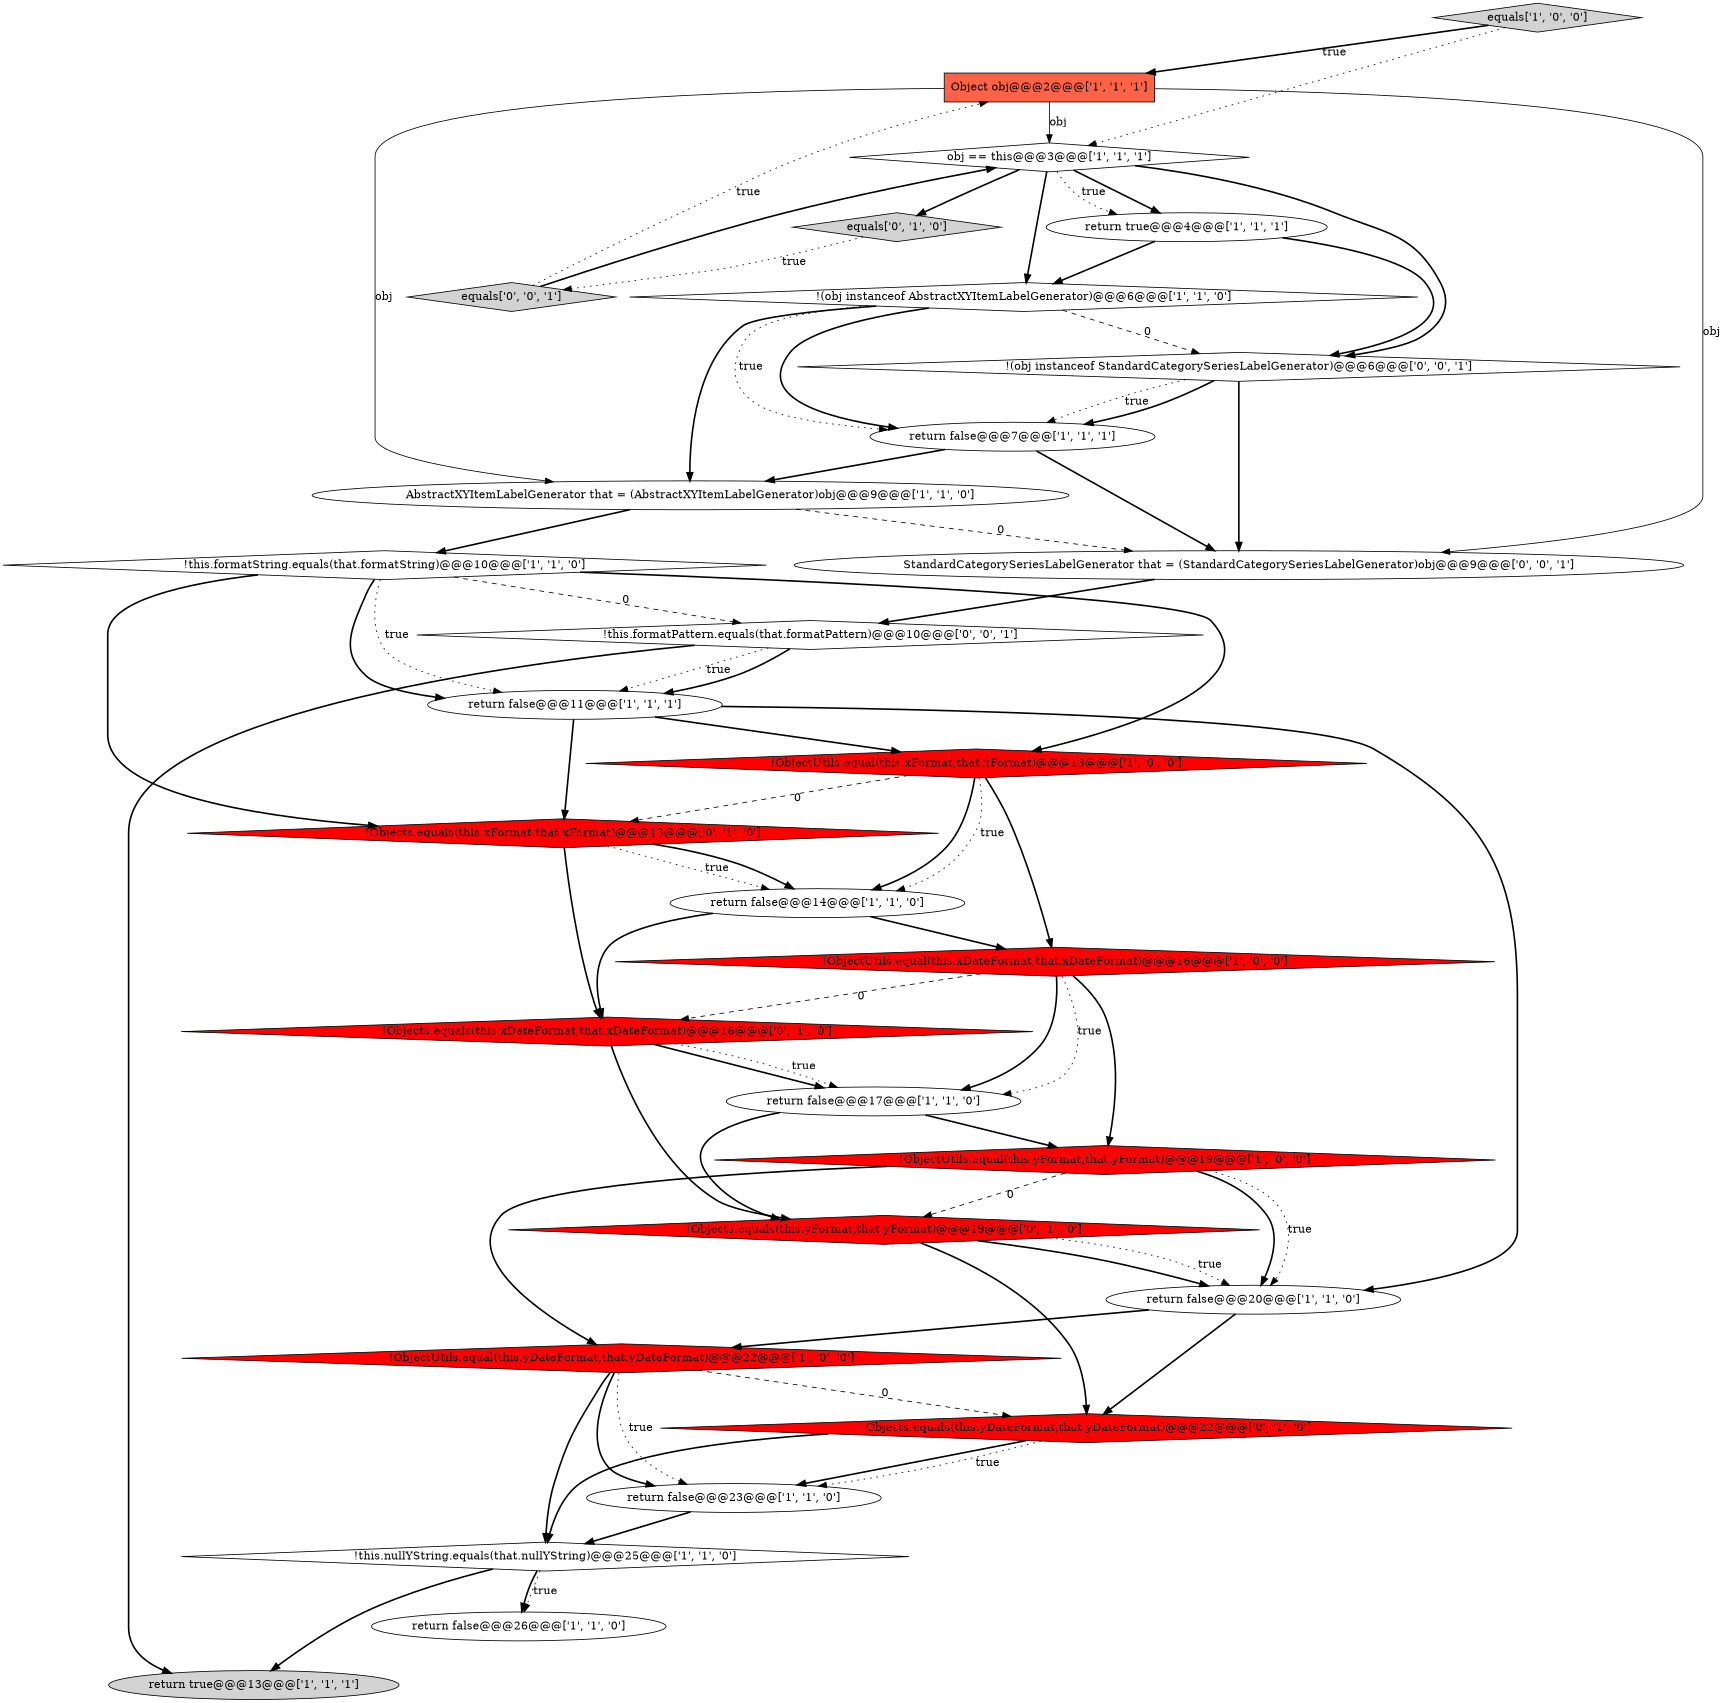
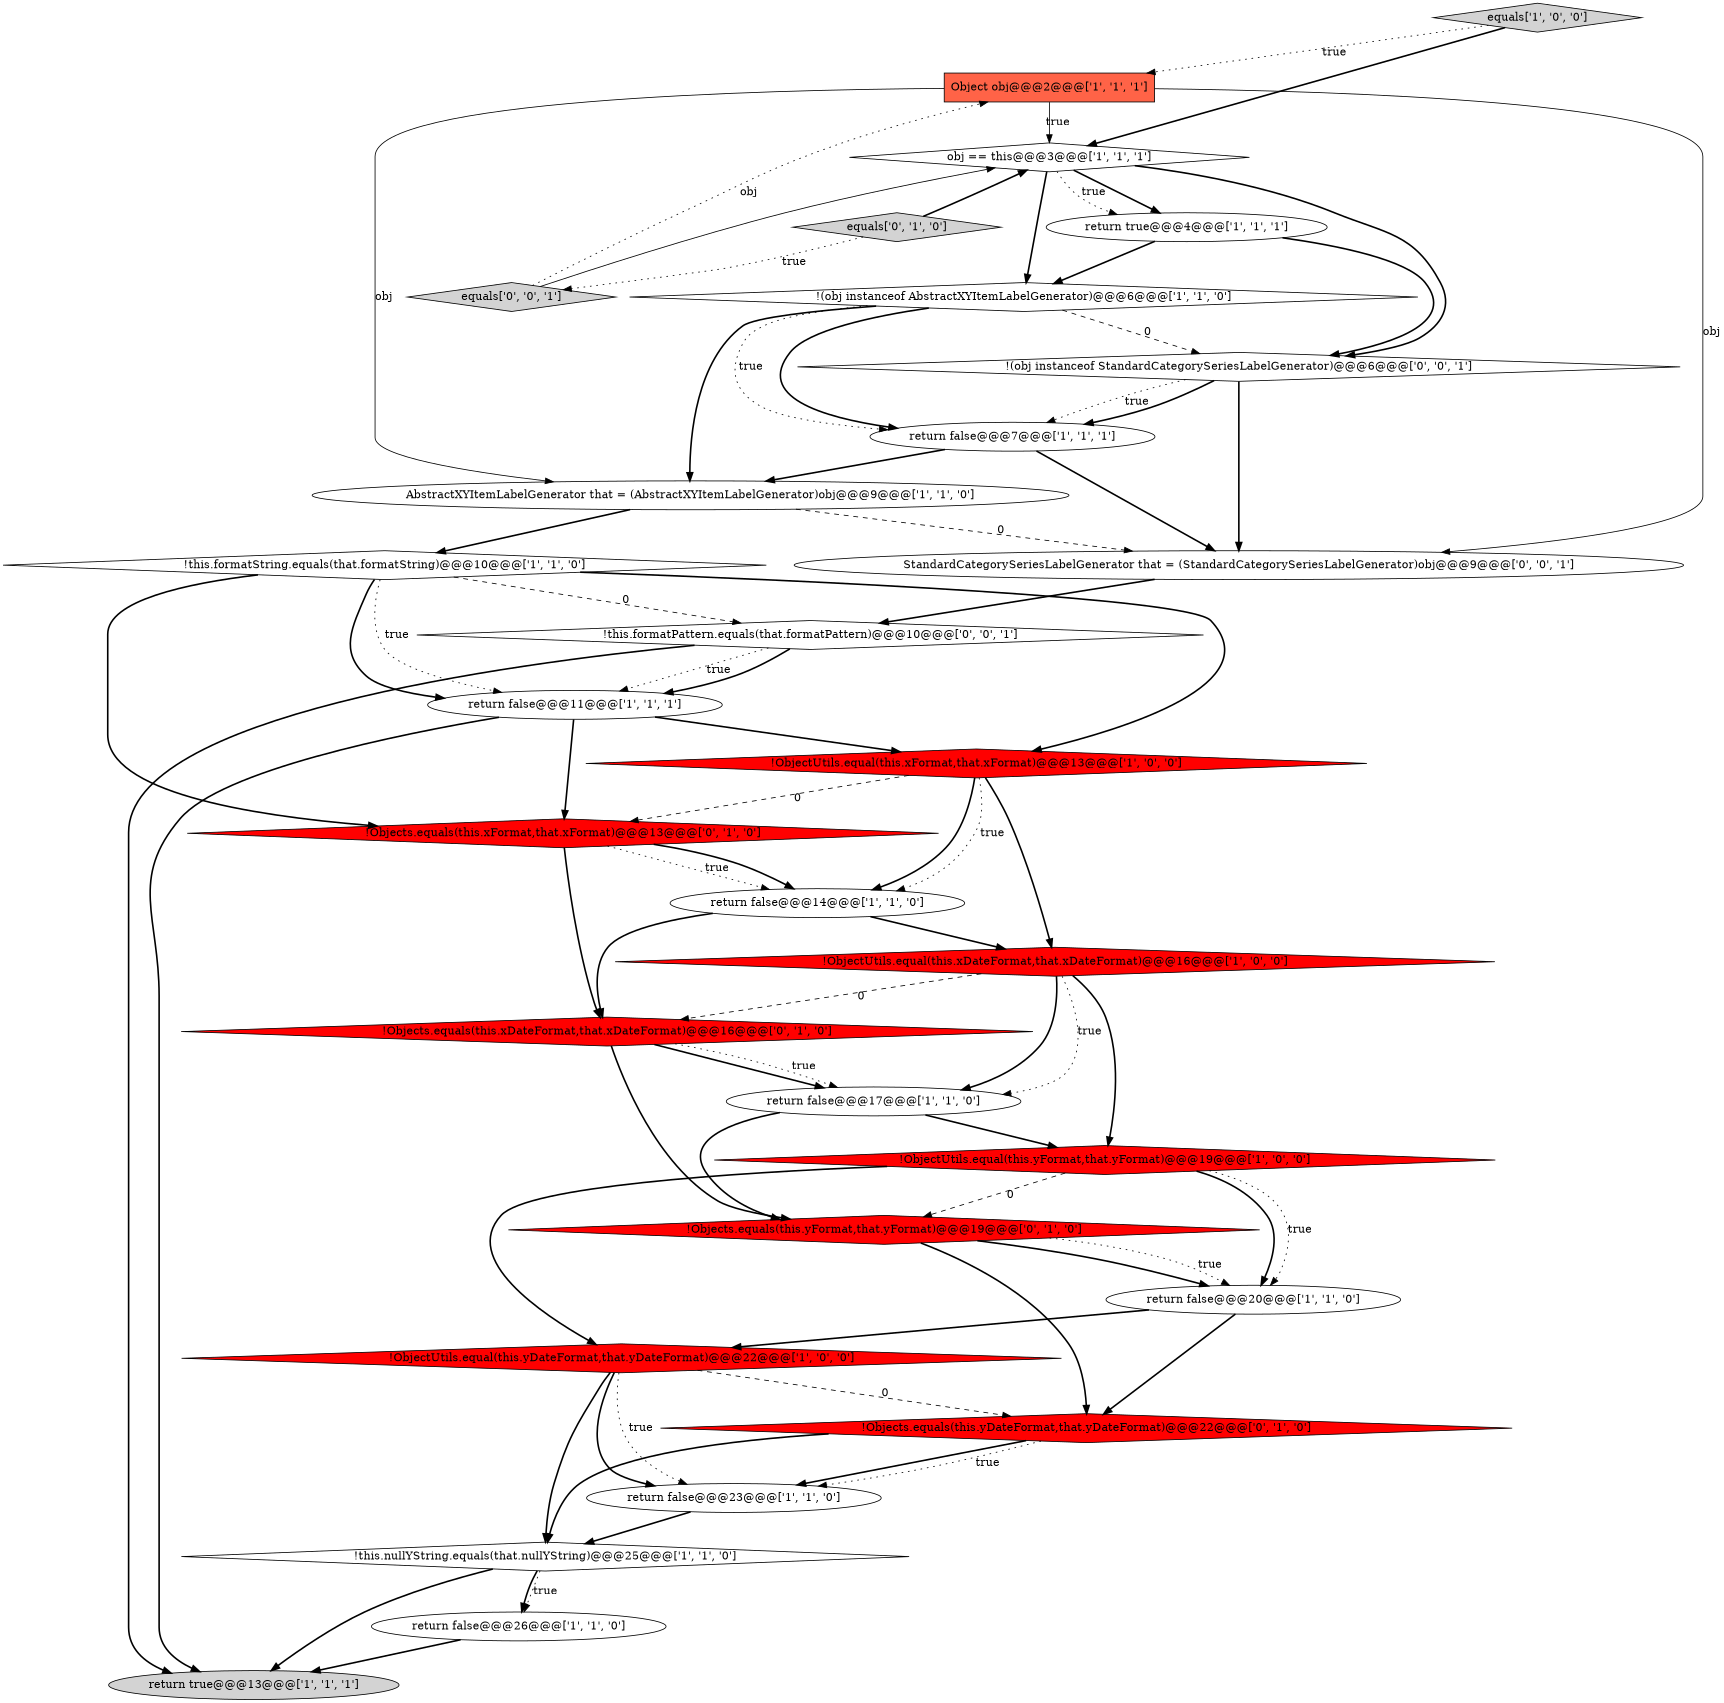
(1322, 49) -> (1322, 49)
(1301, 85) -> (1301, 85)
(1058, 122) -> (1058, 122)
(972, 190) -> (971, 195)
(749, 192) -> (749, 192)
(761, 219) -> (761, 219)
(1394, 762) -> (159, 1078)
none -> (390, 1655)
